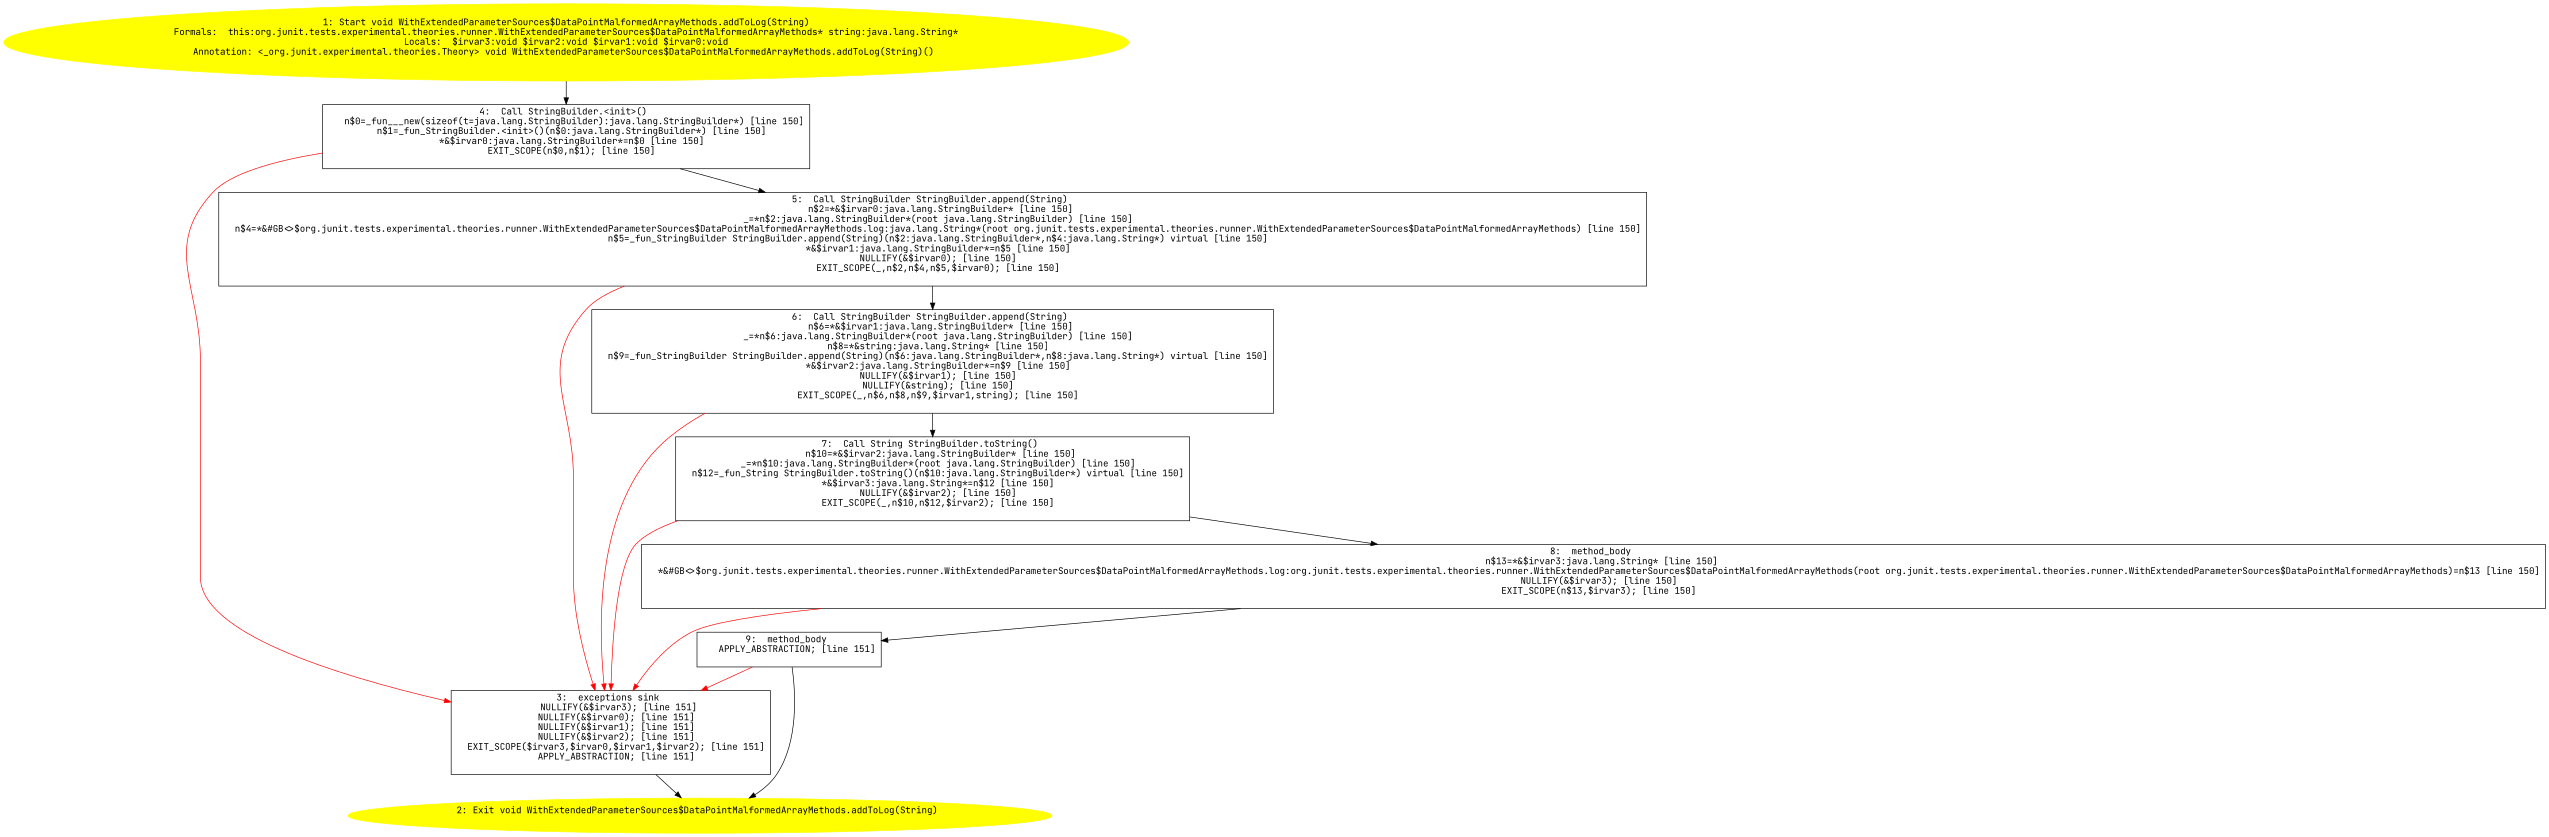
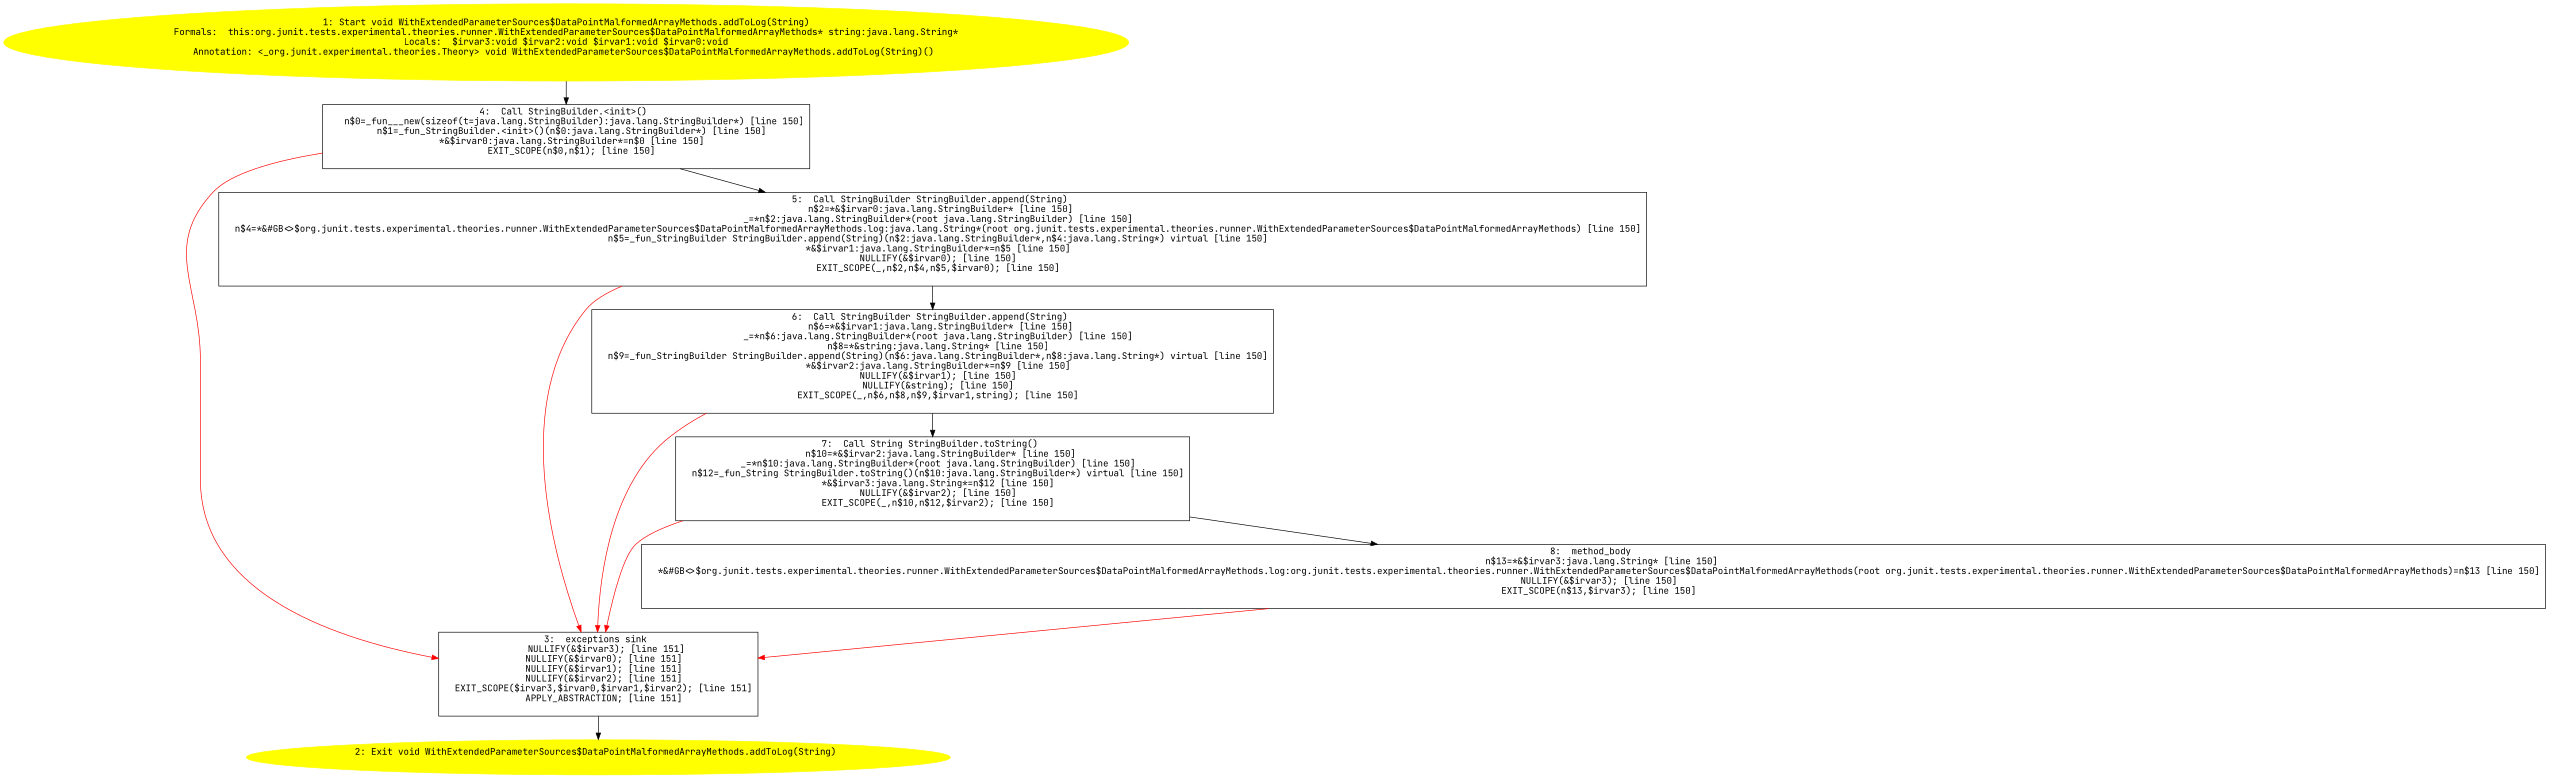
(789, 650) -> none
